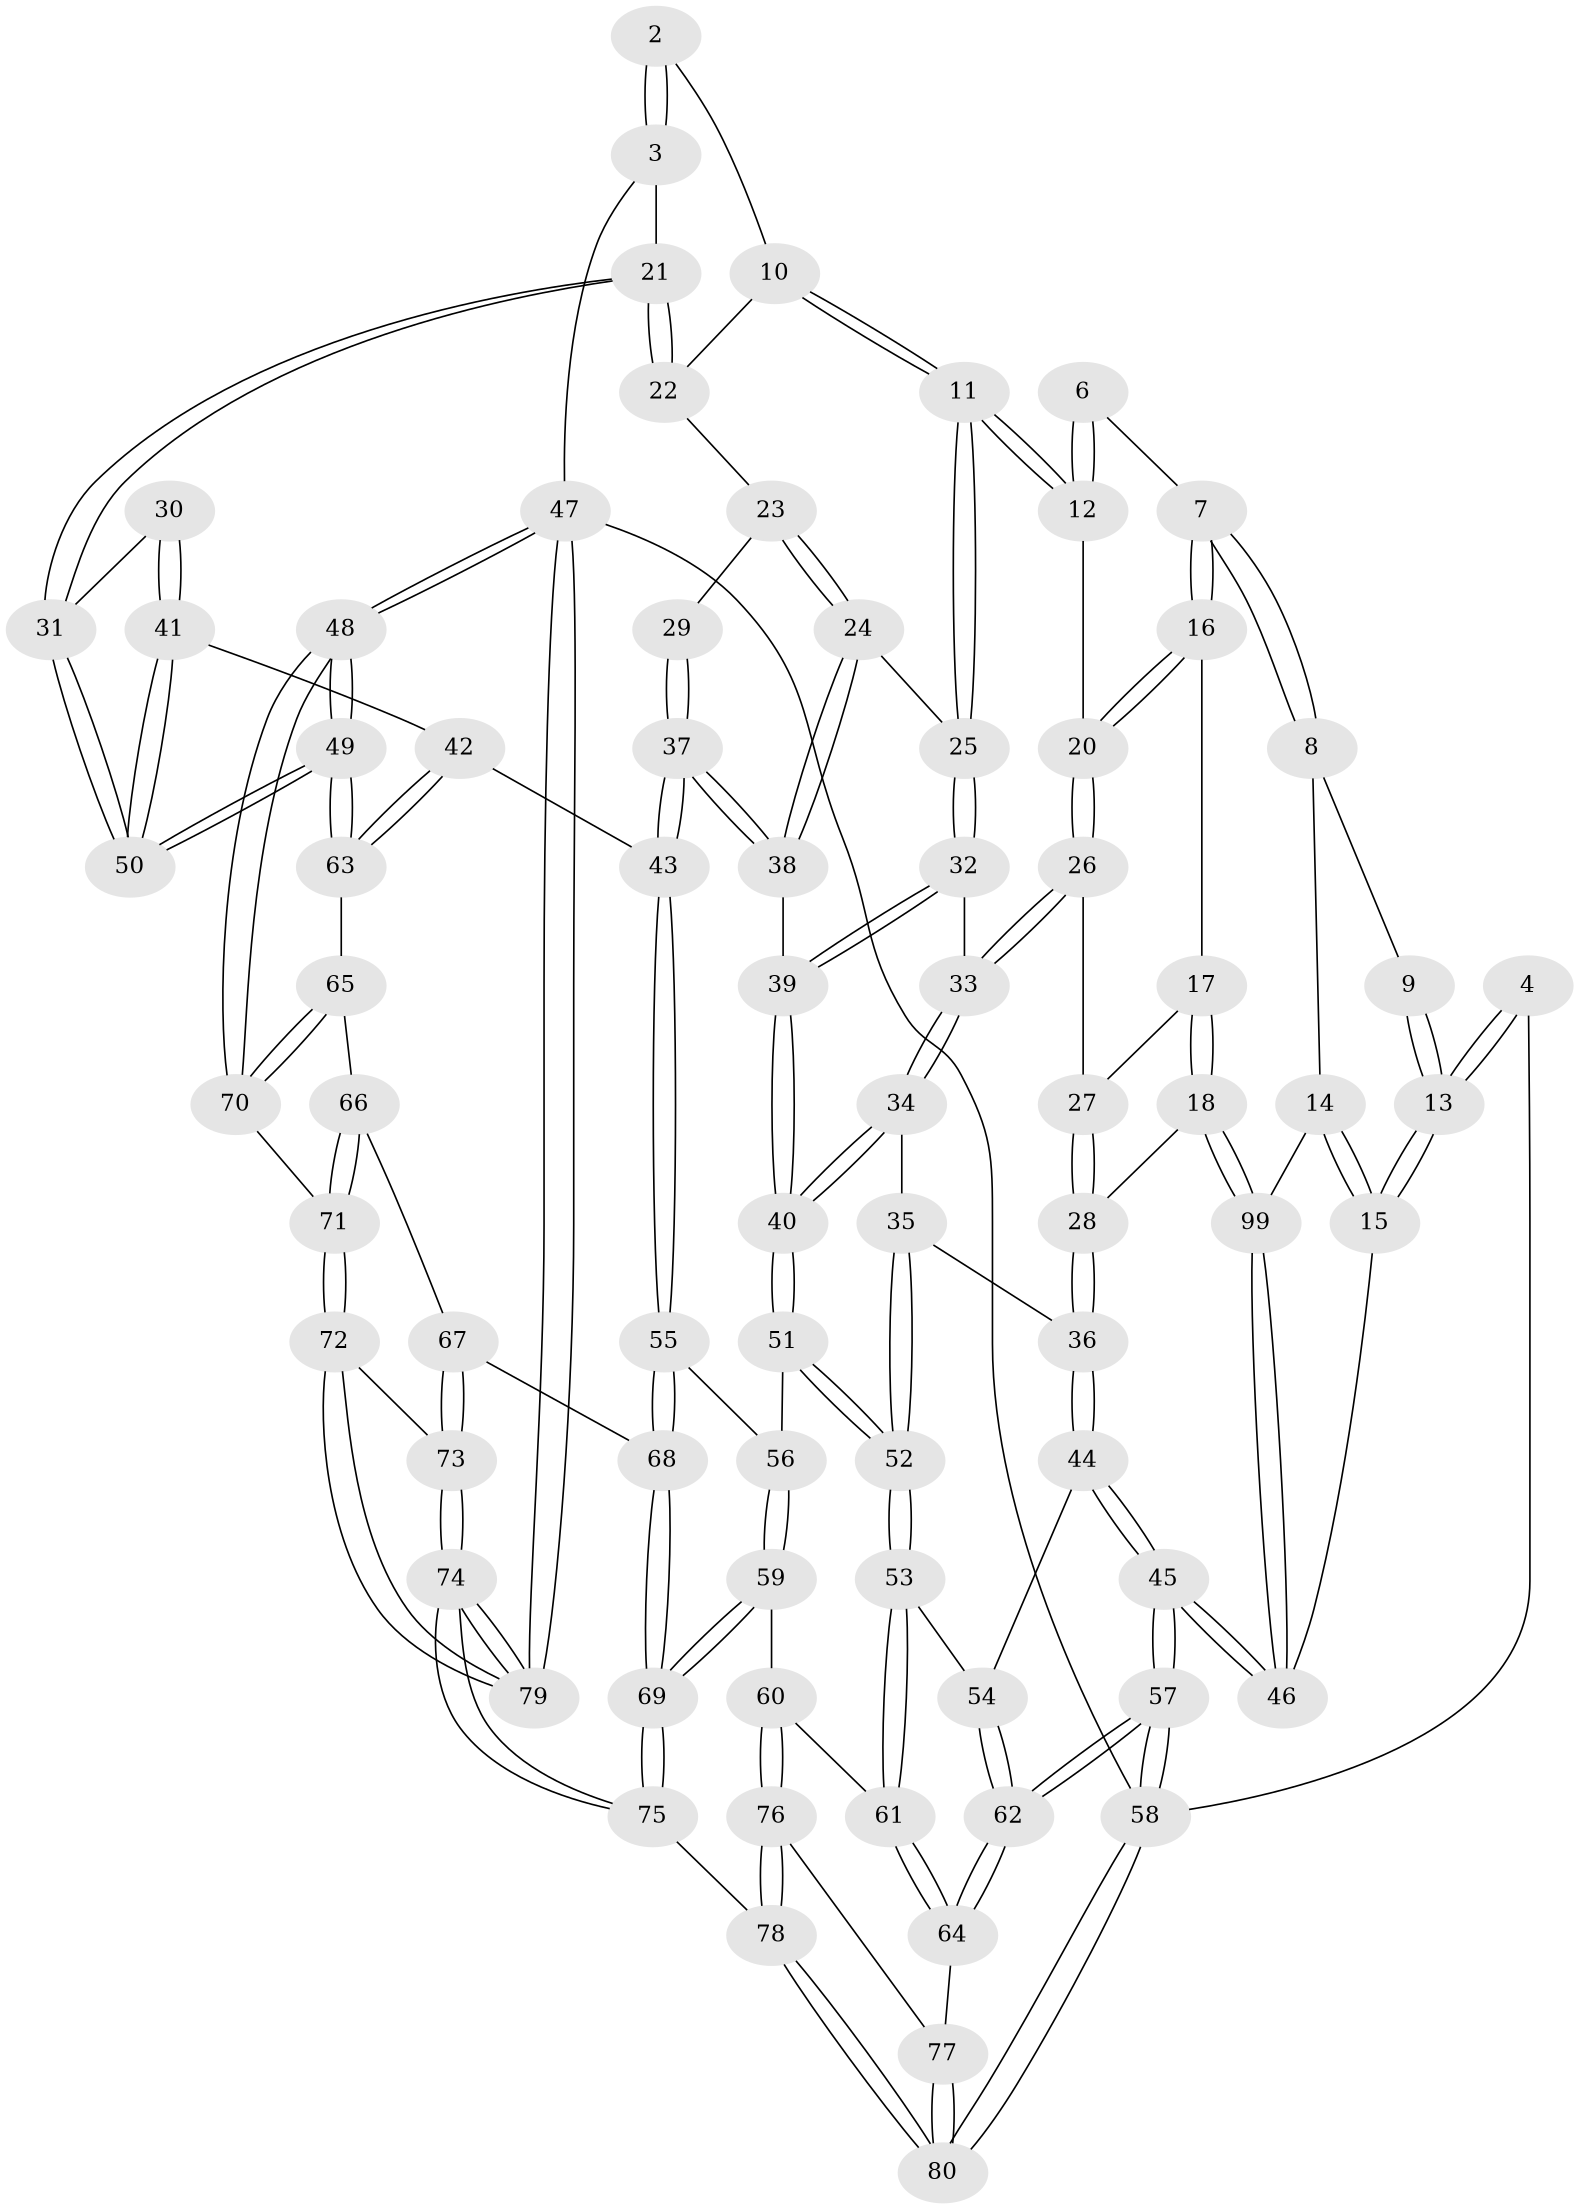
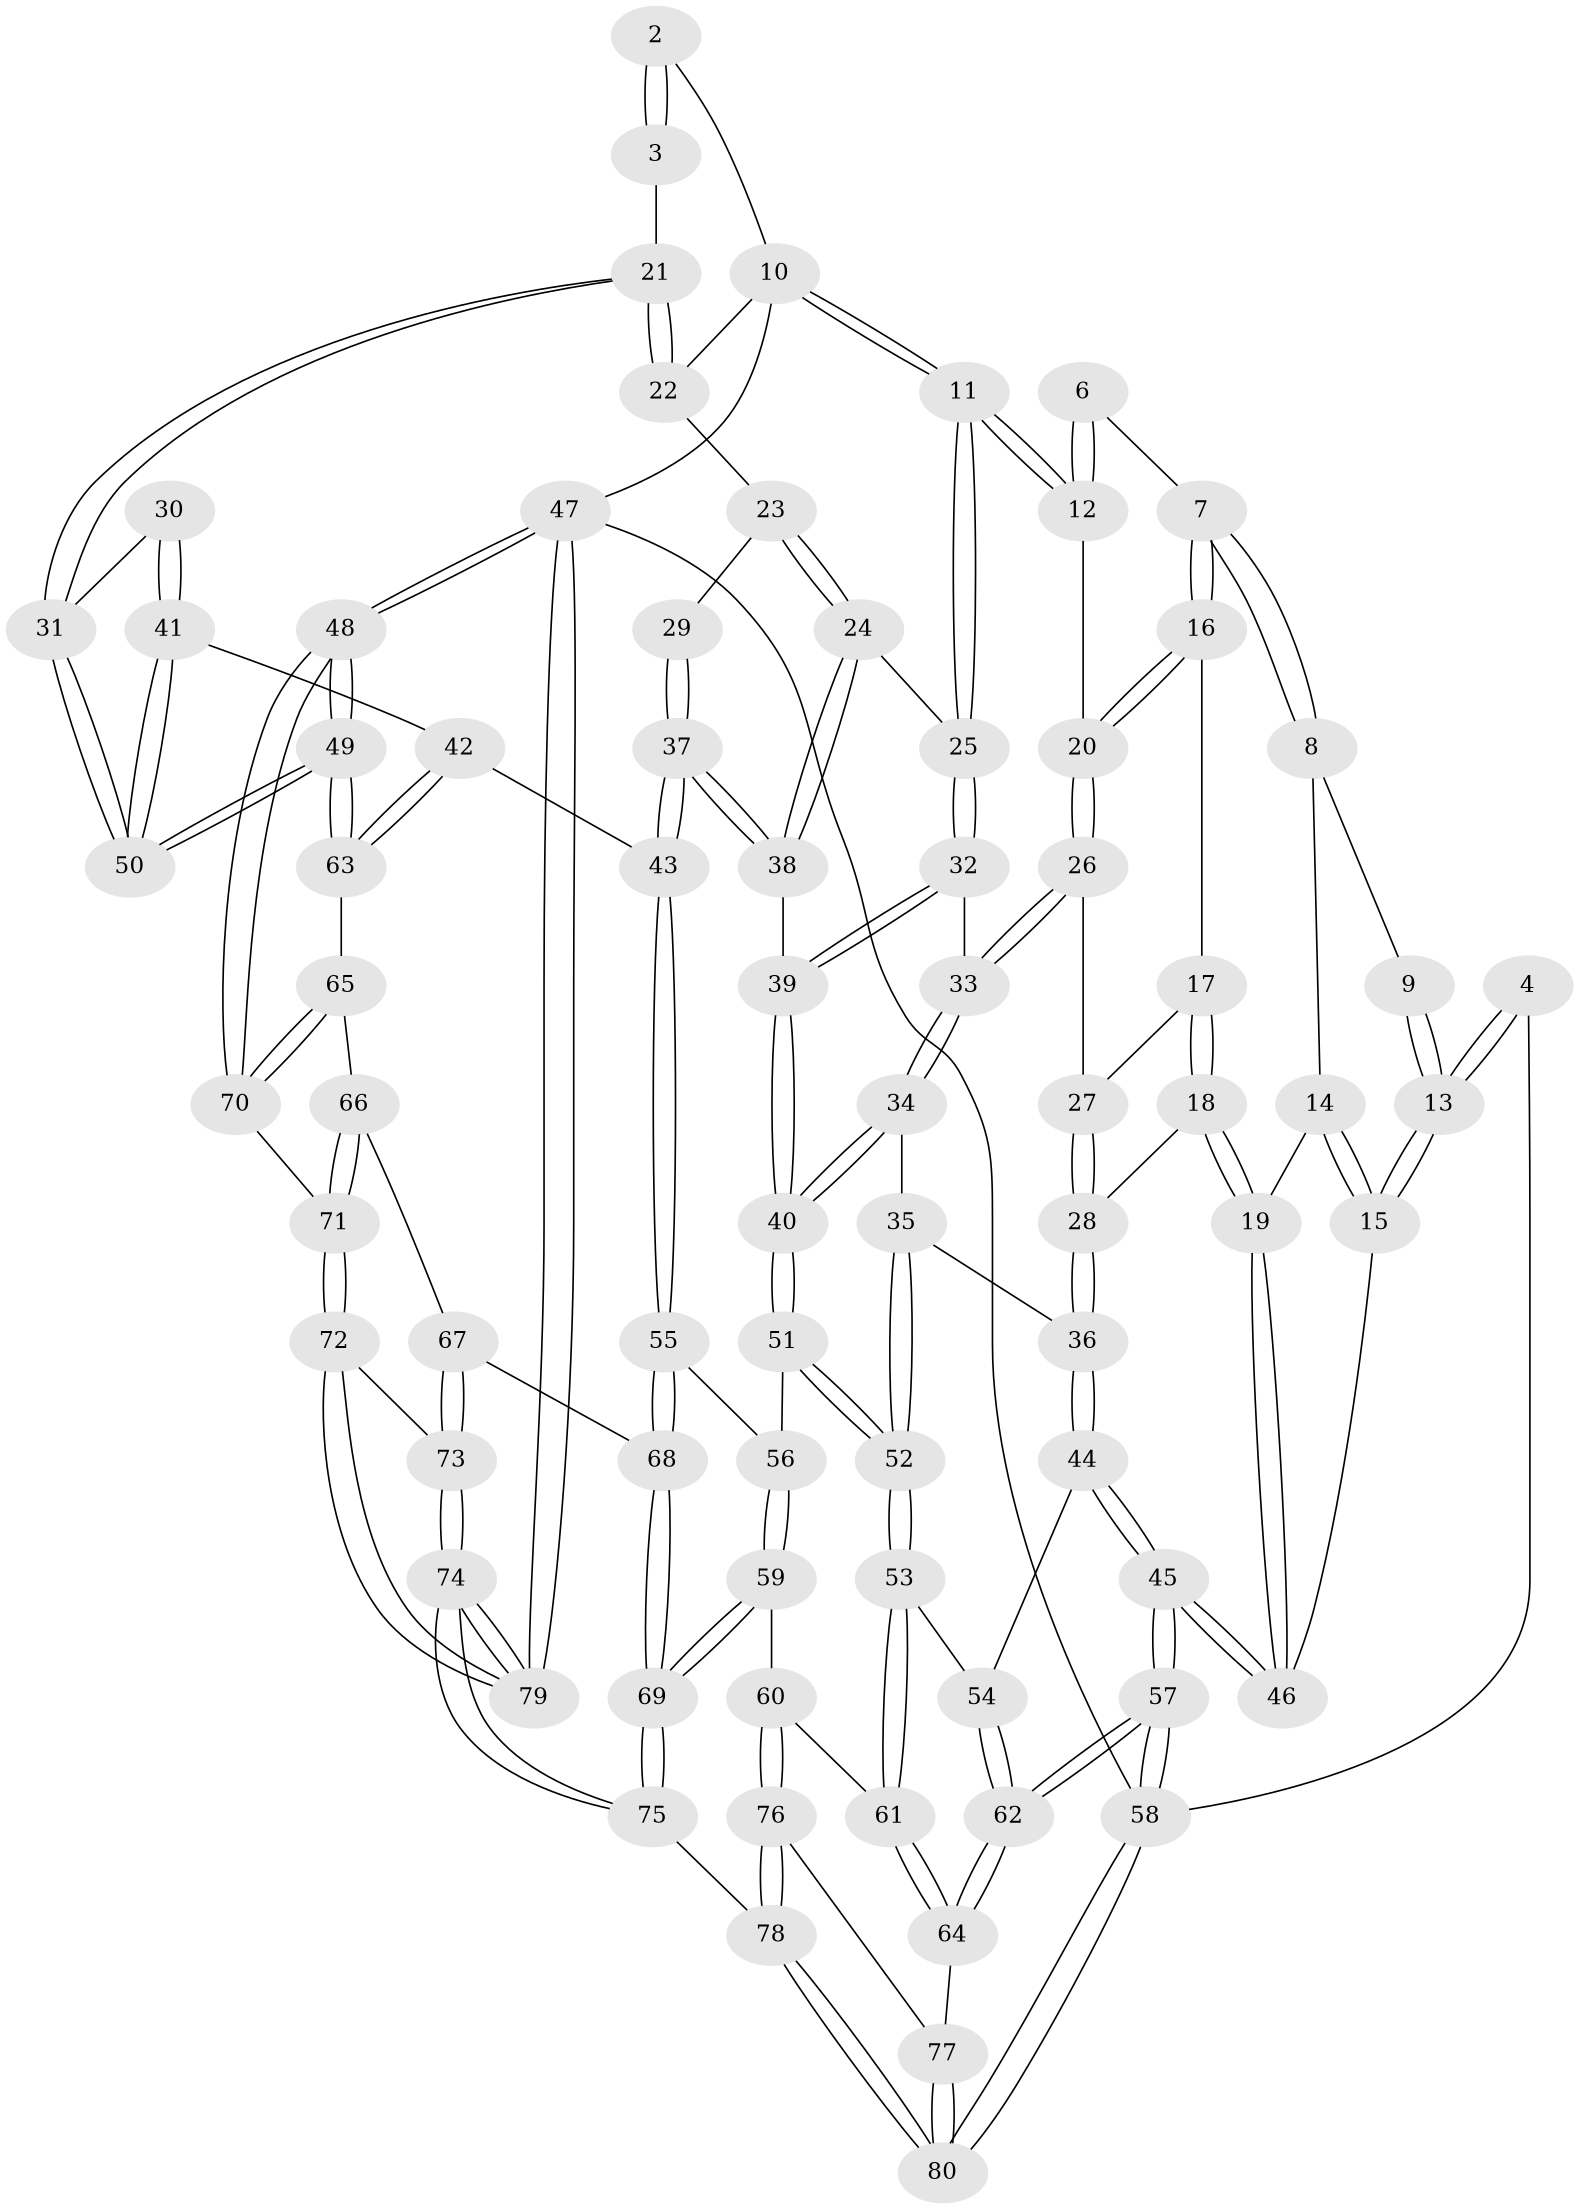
(576, 325) -> (719, 427)
(1256, 1223) -> (1256, 1223)
